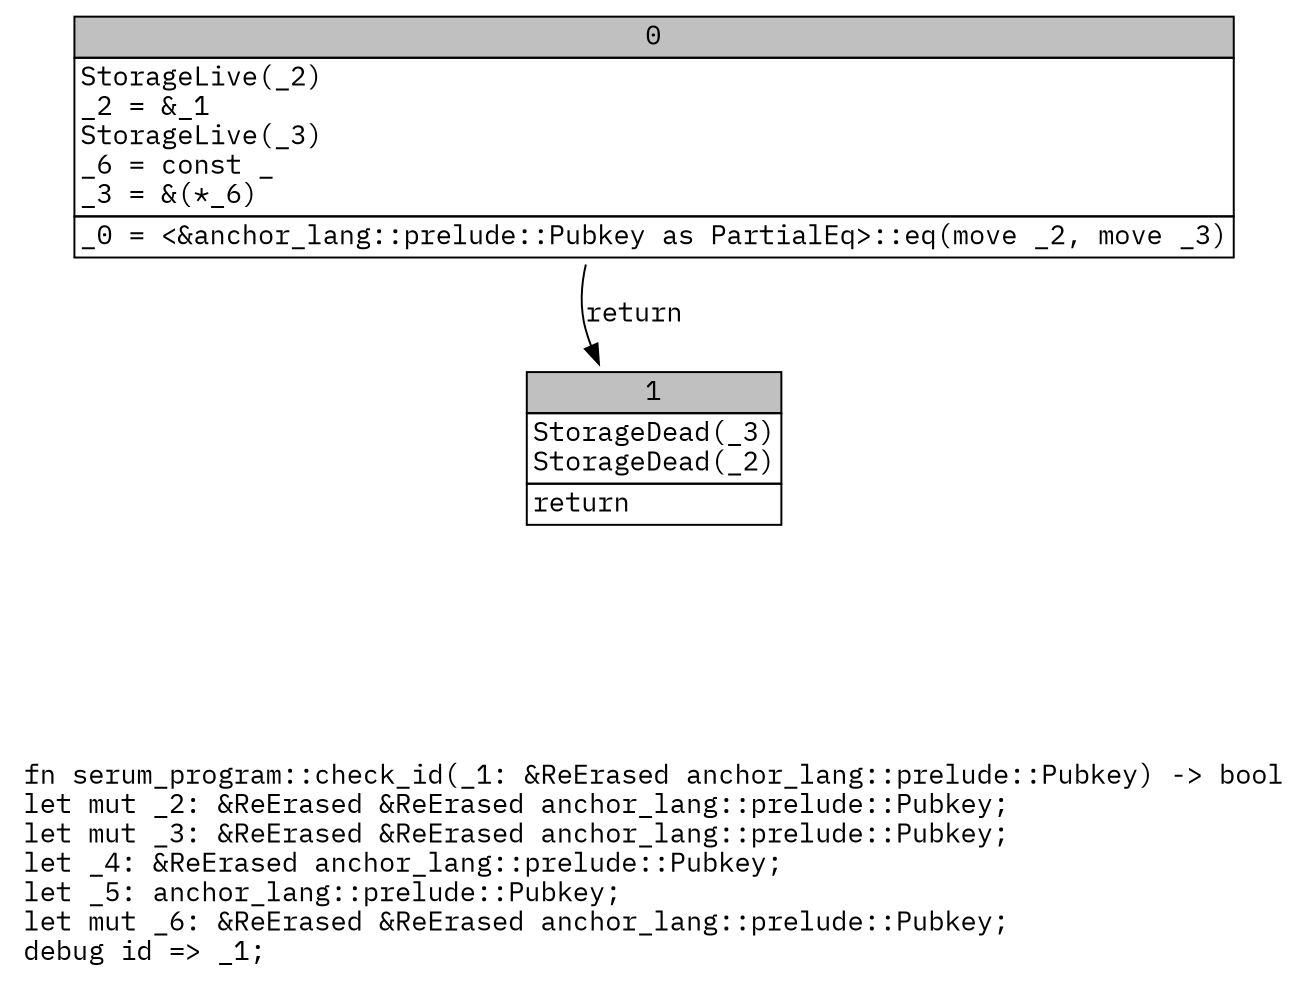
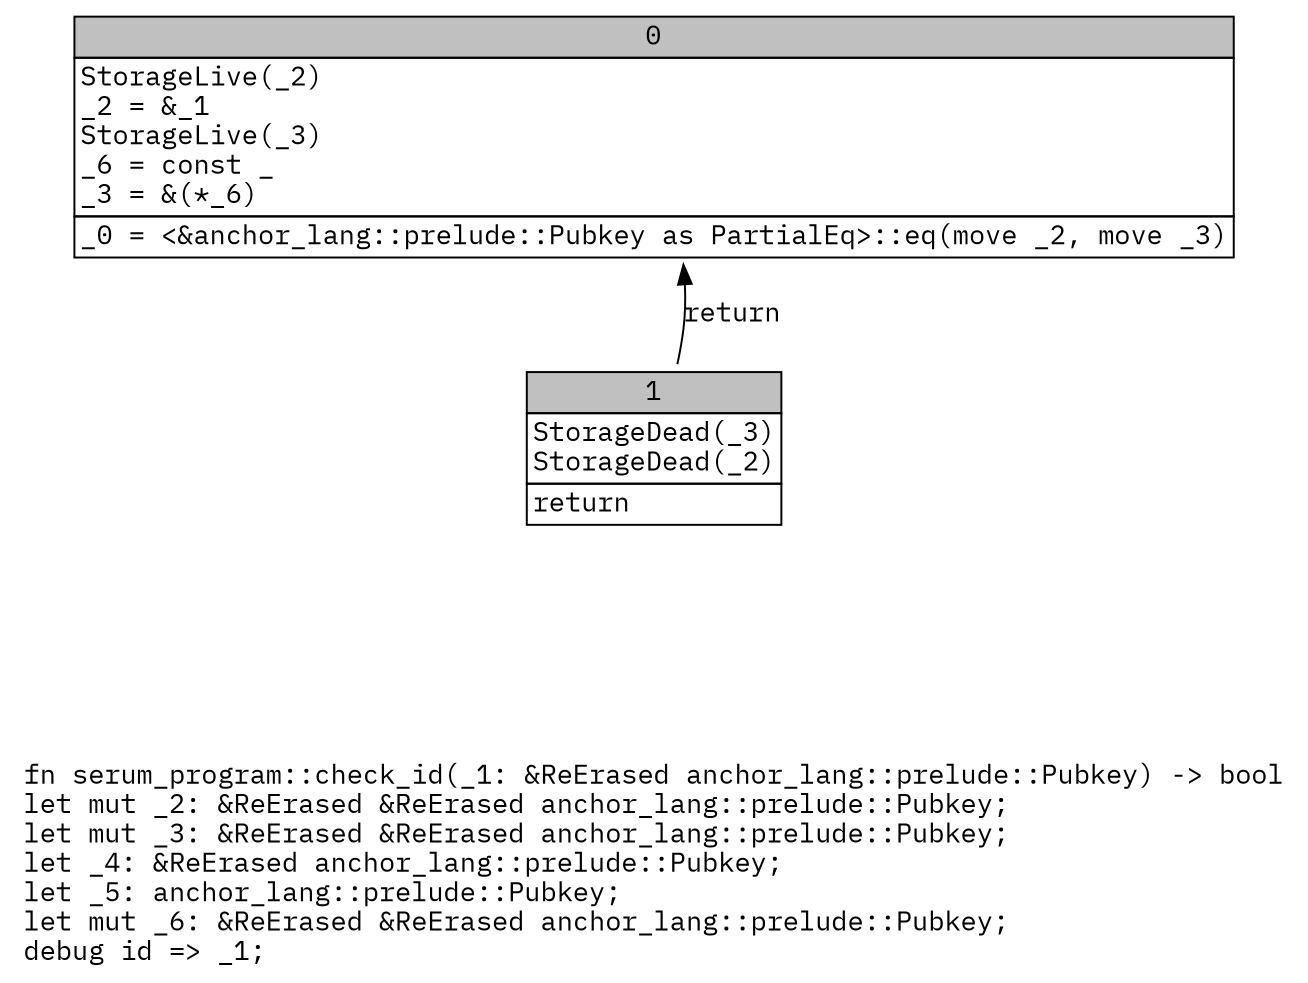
(582, 306) -> (684, 325)
